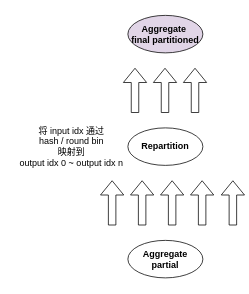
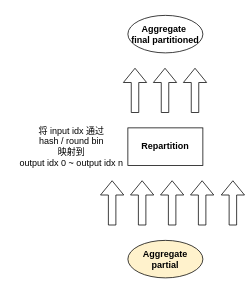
(165, 34) -> (165, 34)
(165, 147) -> (165, 147)
(165, 259) -> (165, 259)
